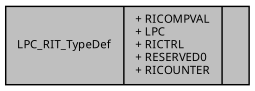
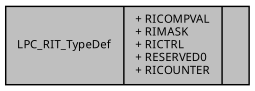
(151, 32) -> (162, 32)
